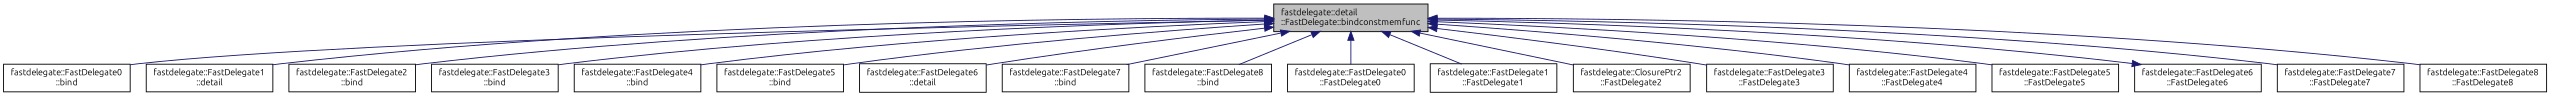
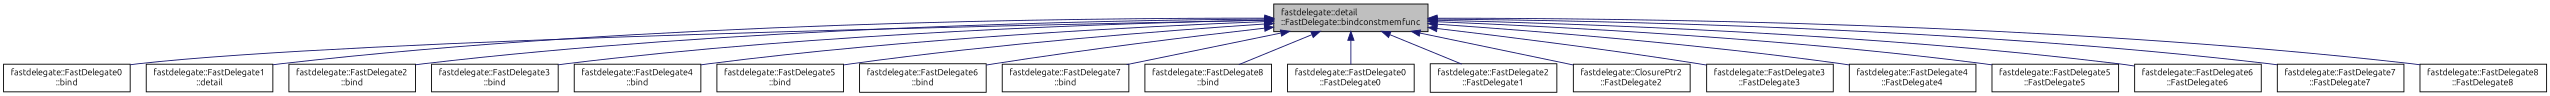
(1781, 34) -> (1786, 35)
(923, 78) -> (923, 78)
(1494, 78) -> (1494, 78)
